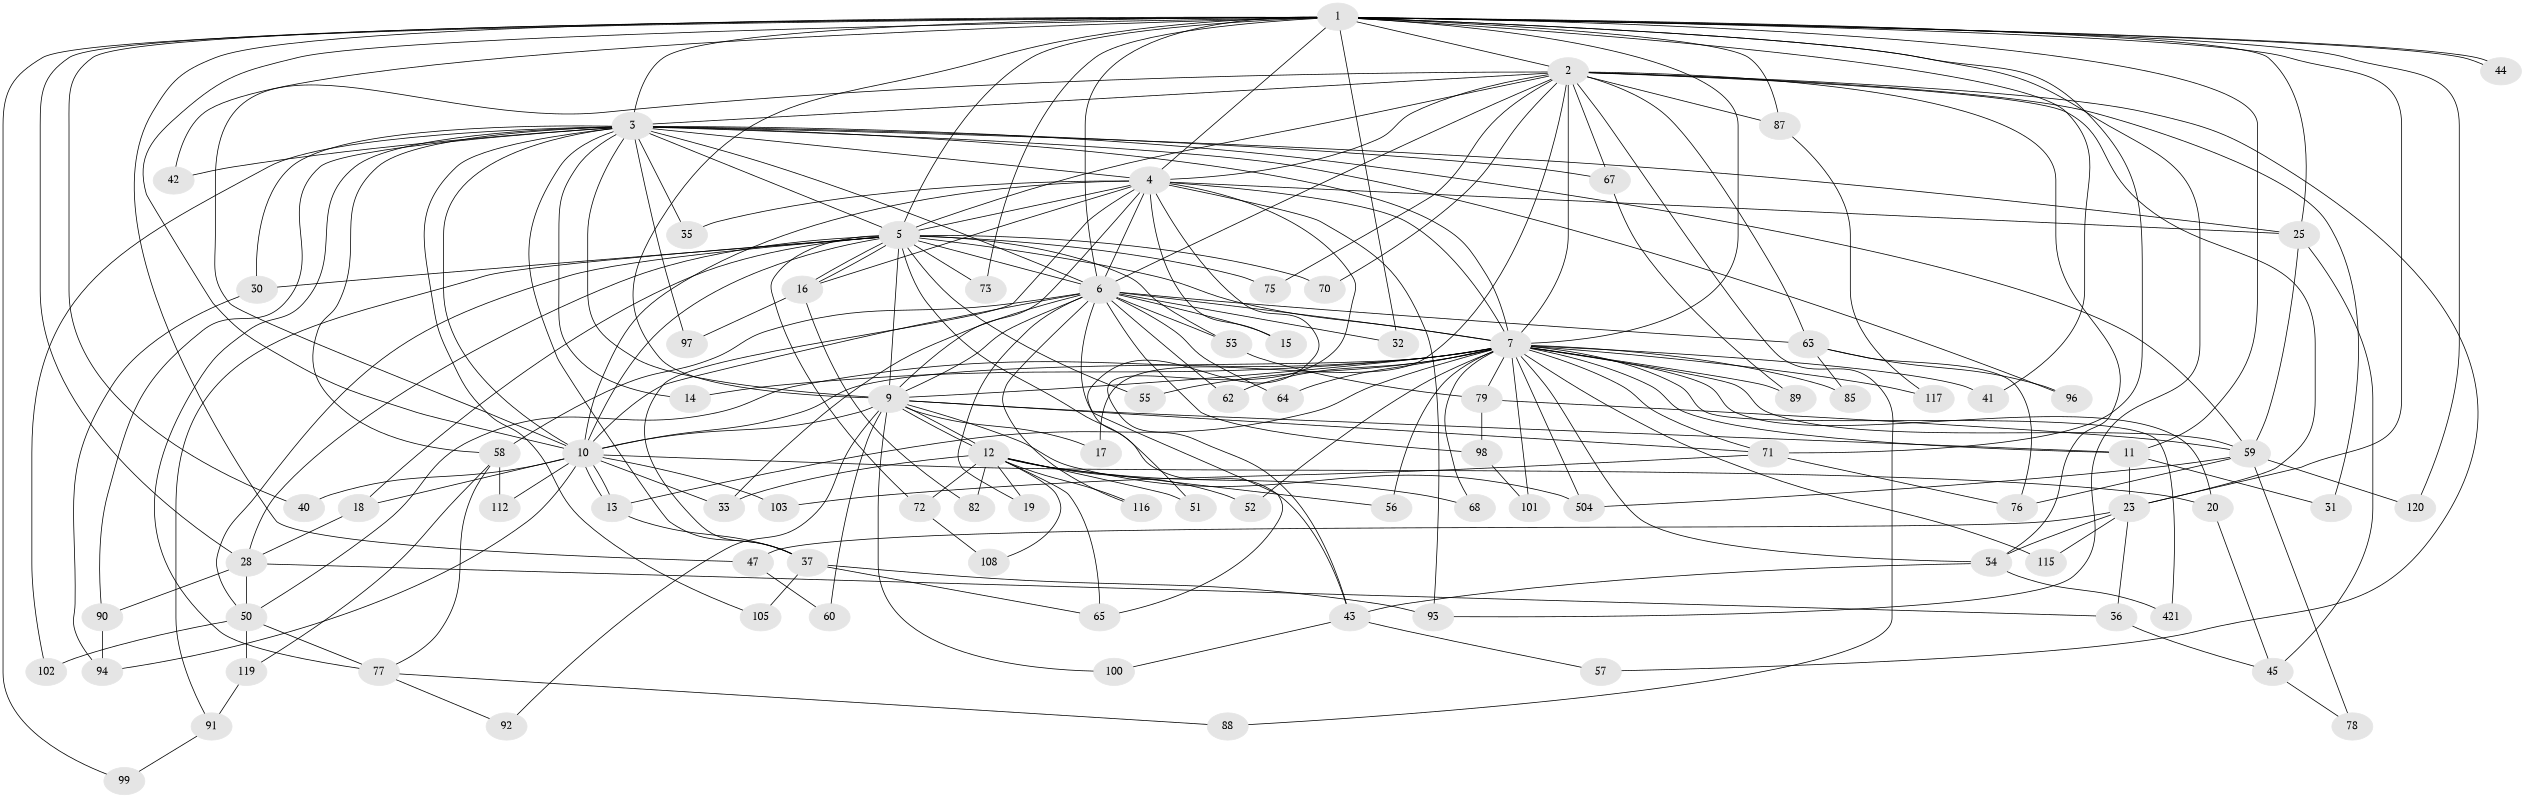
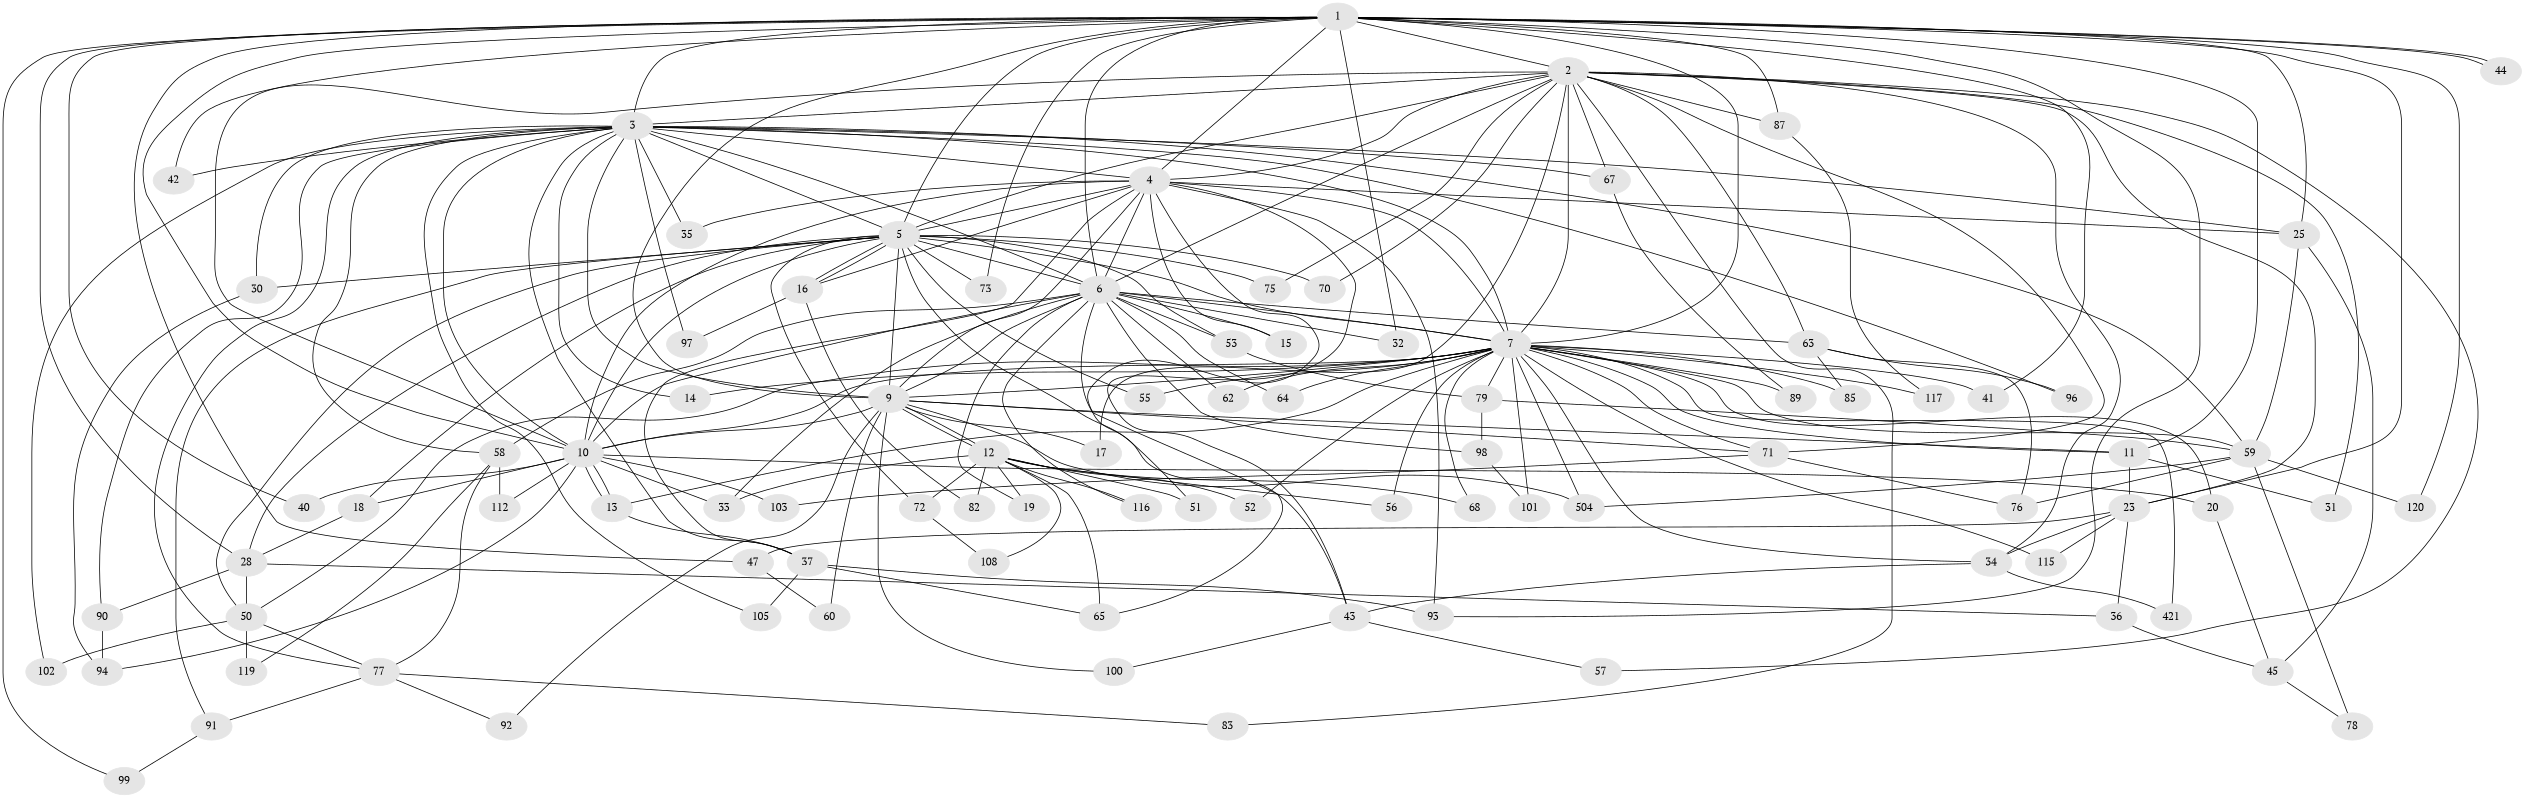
(2052, 85) -> (2020, 276)
(229, 699) -> (295, 699)
(1228, 726) -> (1228, 726)
